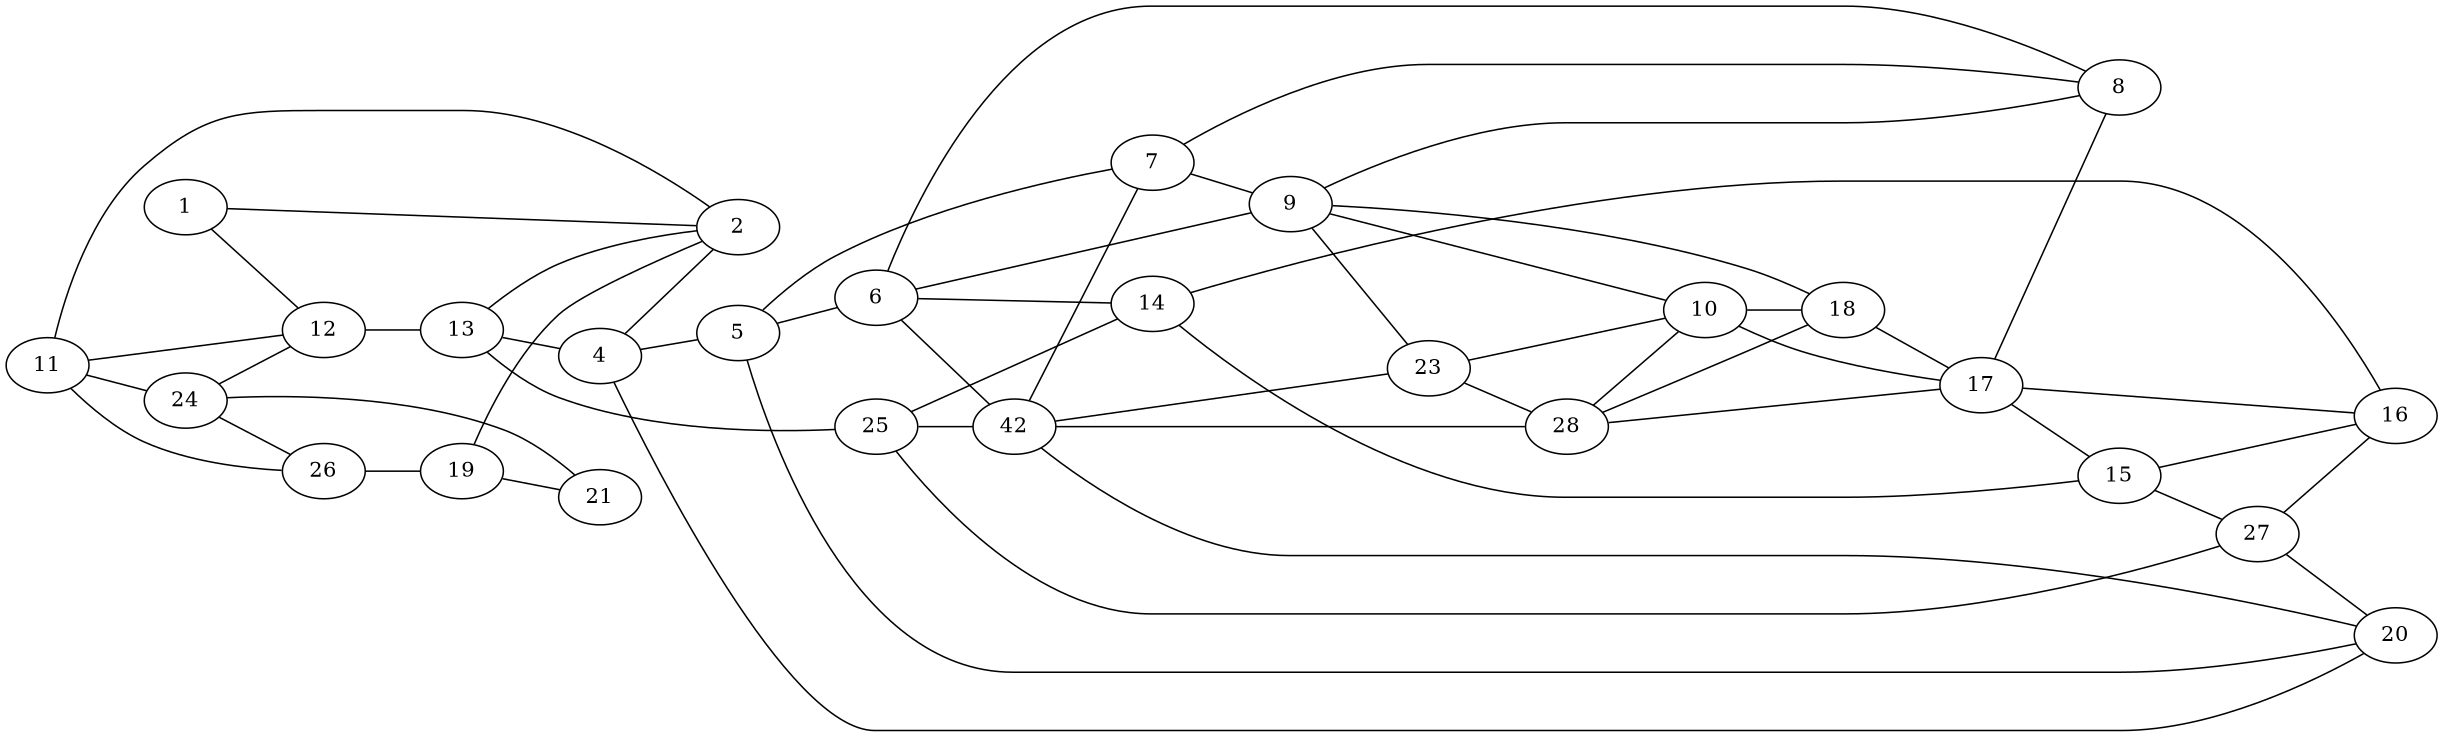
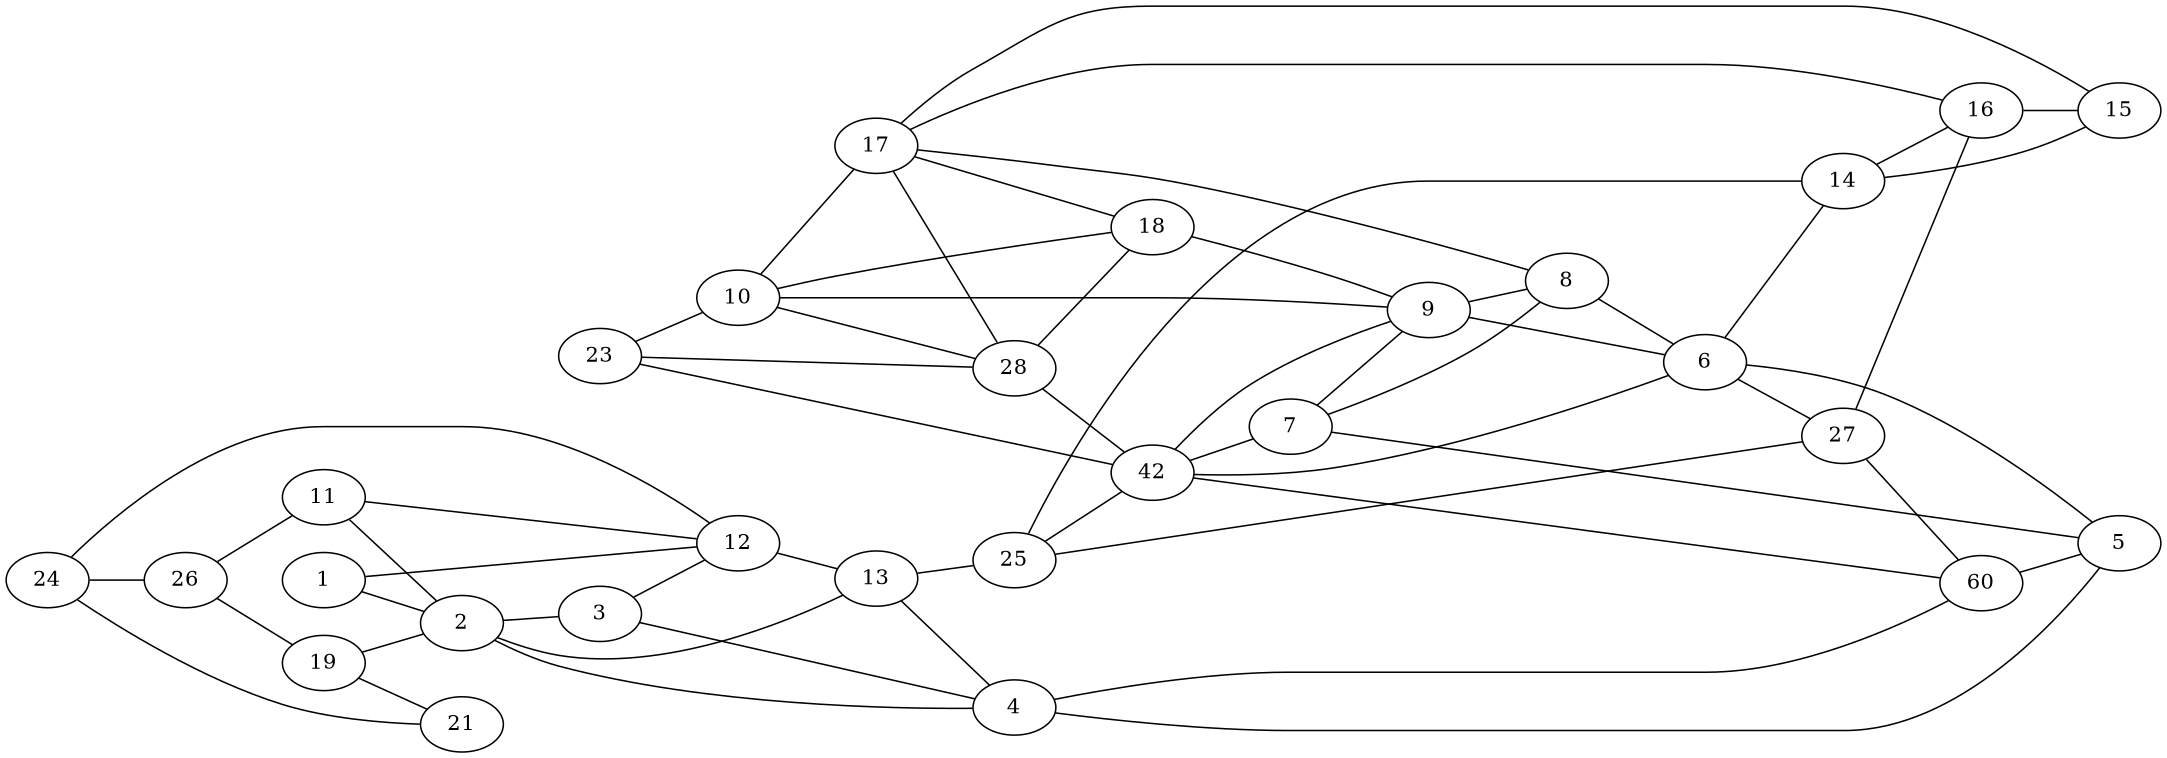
(1360, 286) -> (1274, 371)
(117, 383) -> none
(2189, 505) -> (1774, 399)
none -> (600, 614)
(2396, 635) -> (1981, 583)
